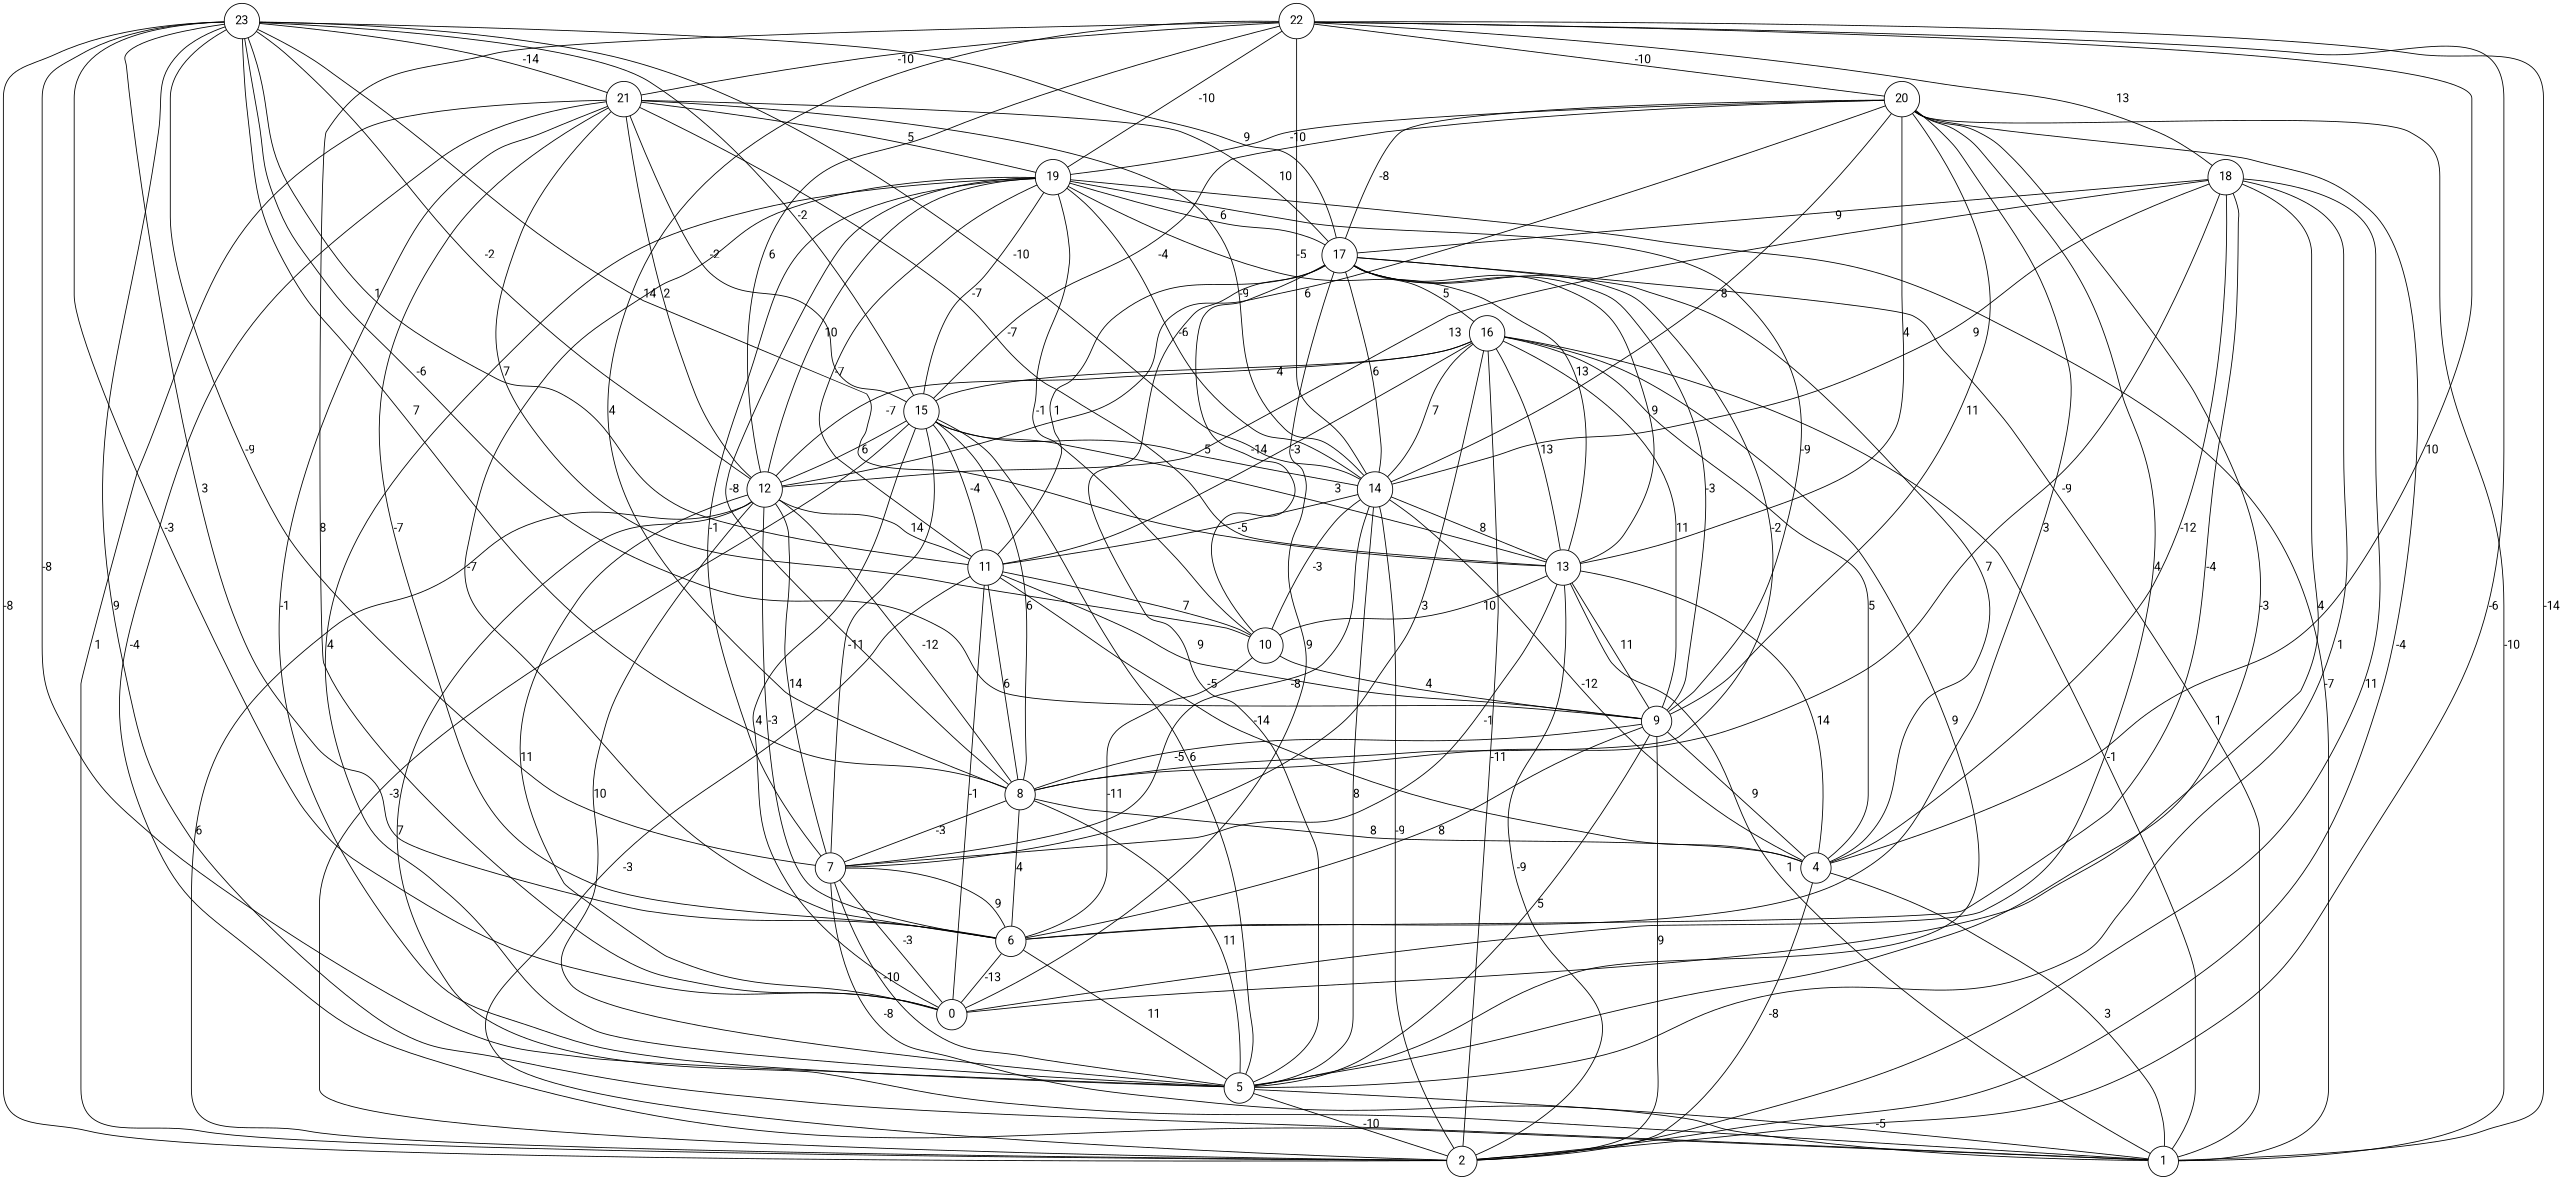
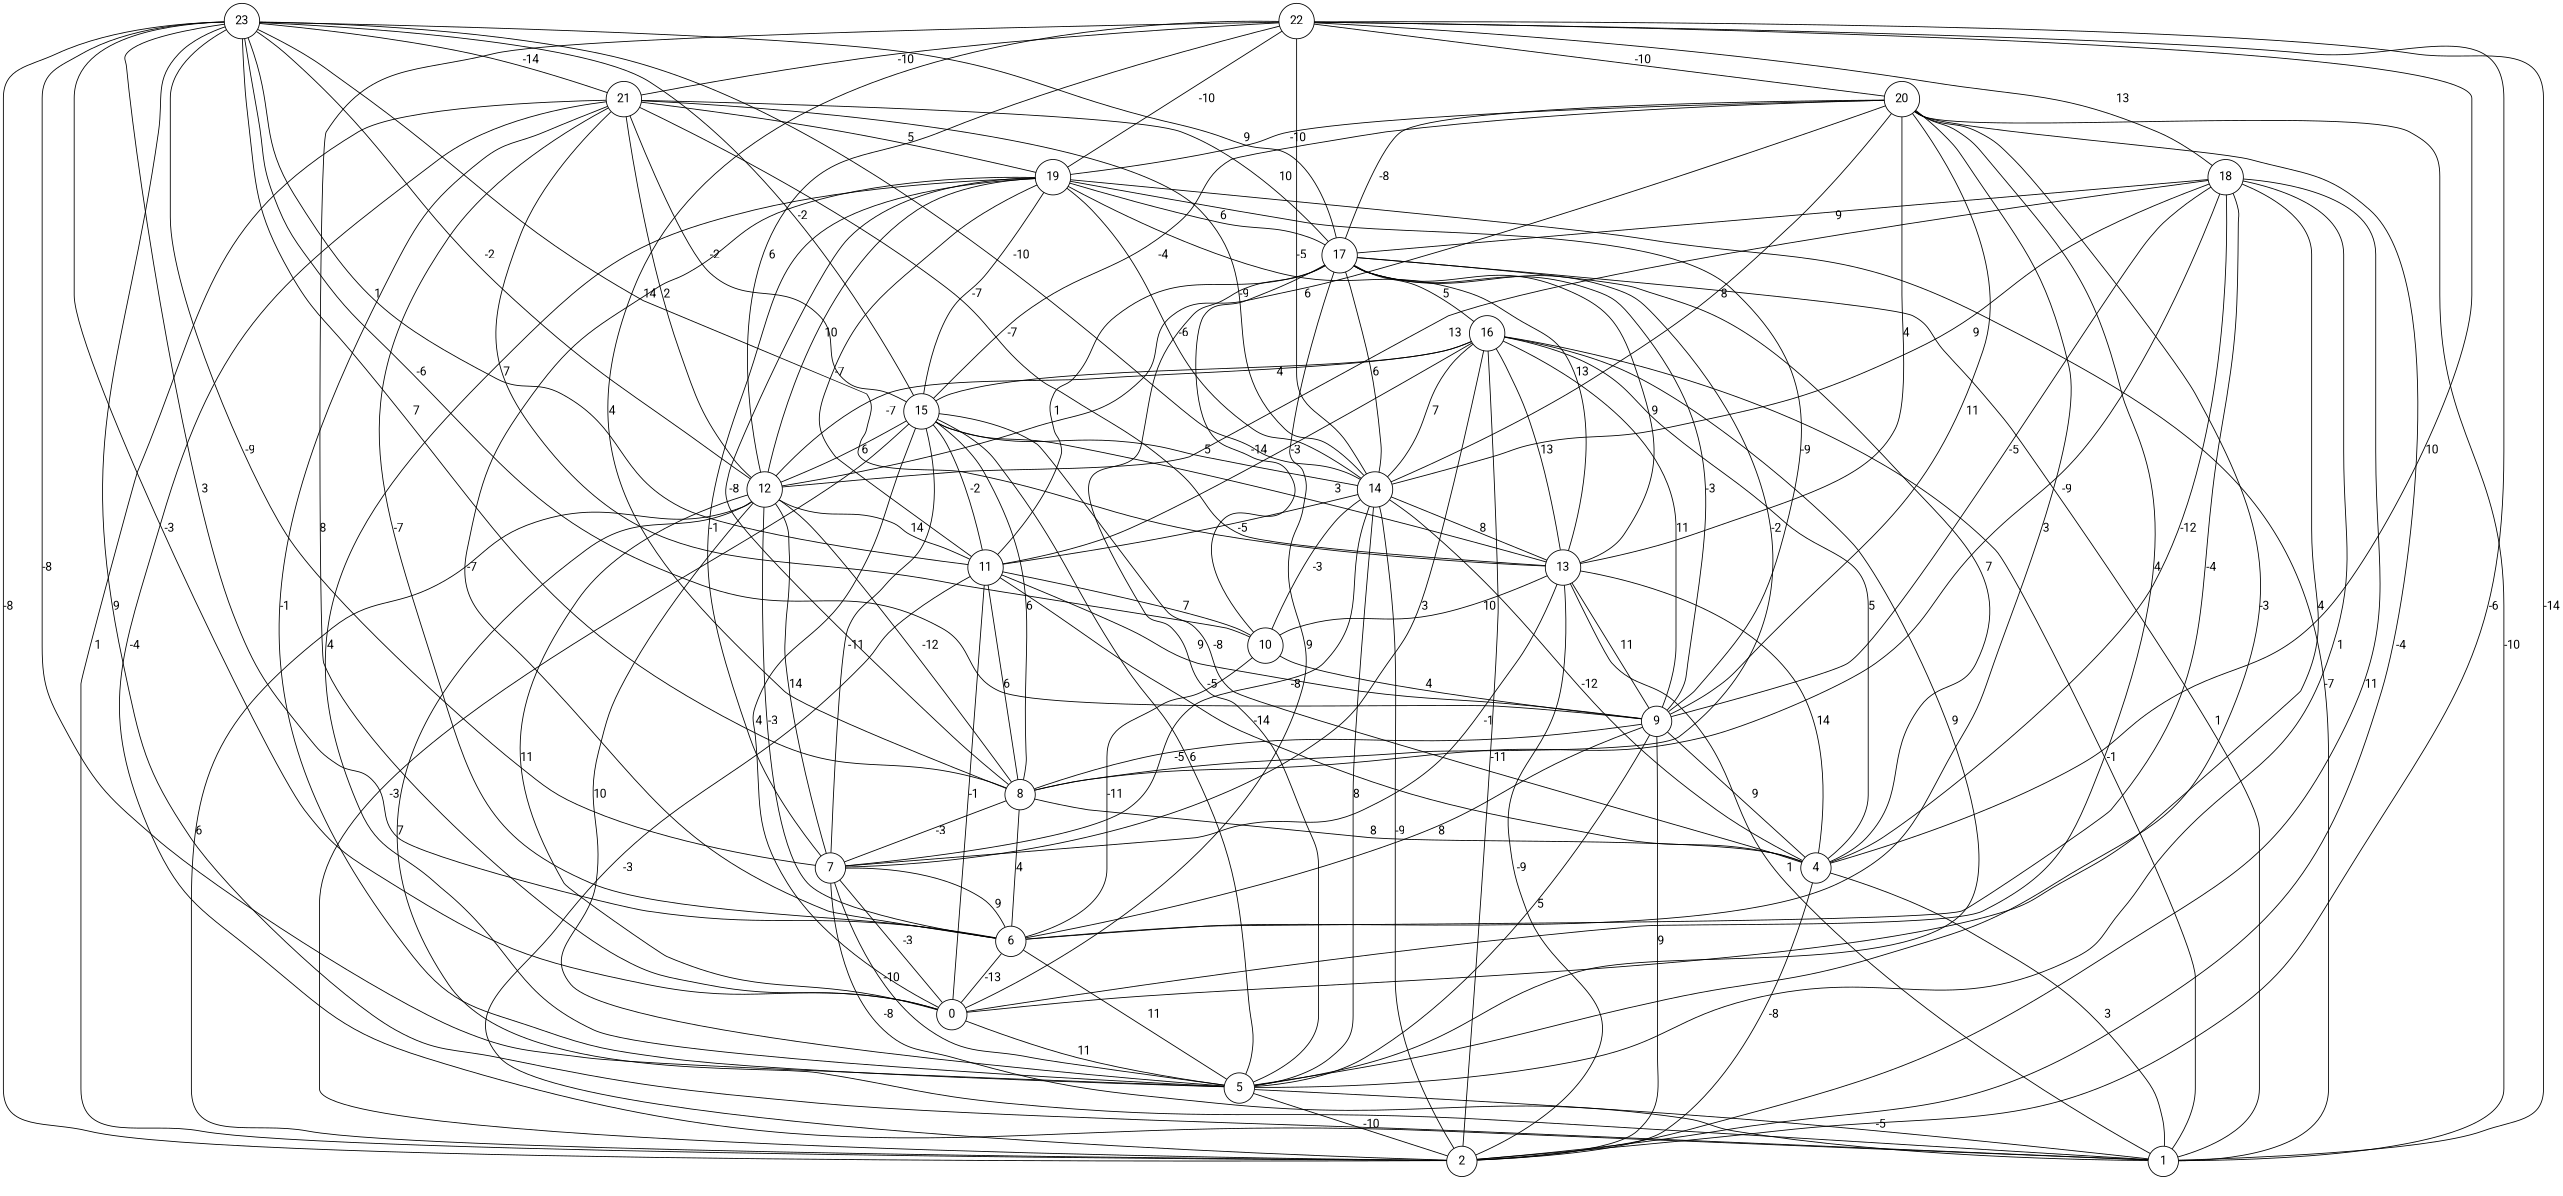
(1069, 454) -> none
(975, 490) -> (975, 490)
none -> (1974, 498)
none -> (1314, 719)
(1182, 894) -> (1093, 1061)
